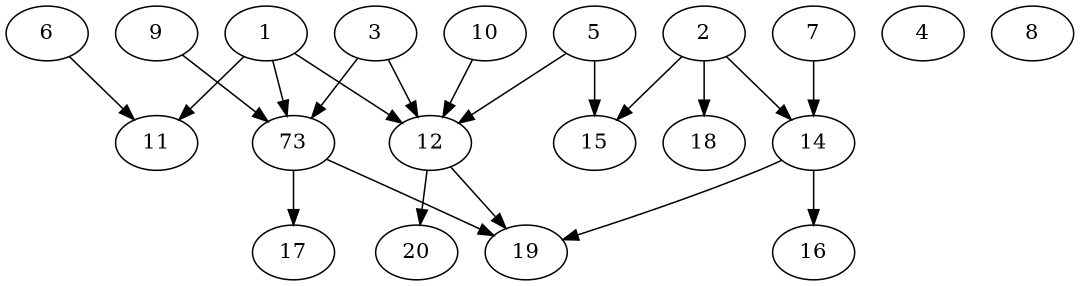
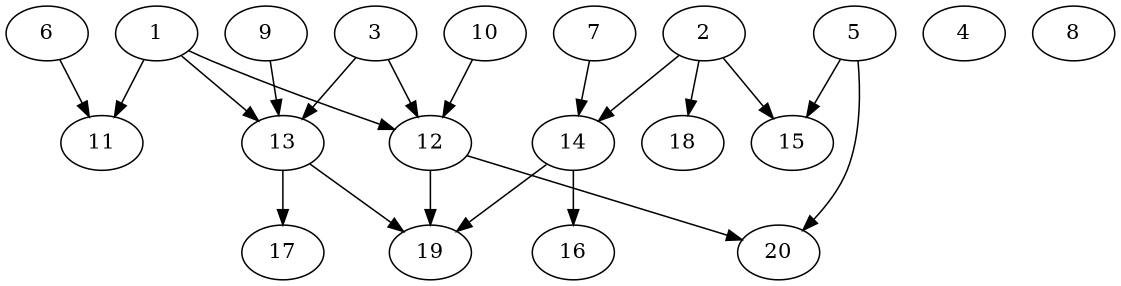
(519, 84) -> (854, 146)
(294, 143) -> (283, 143)
